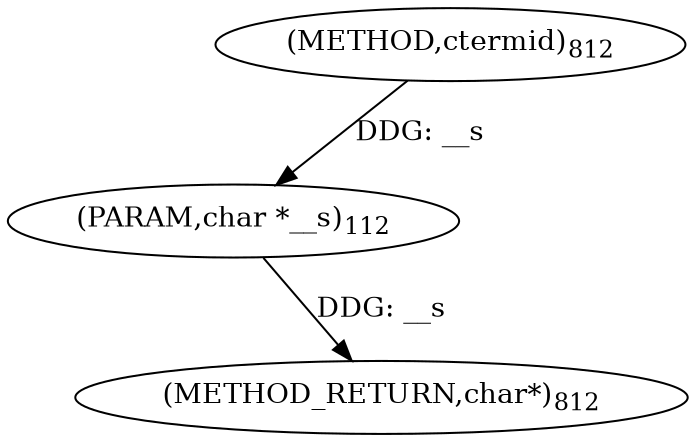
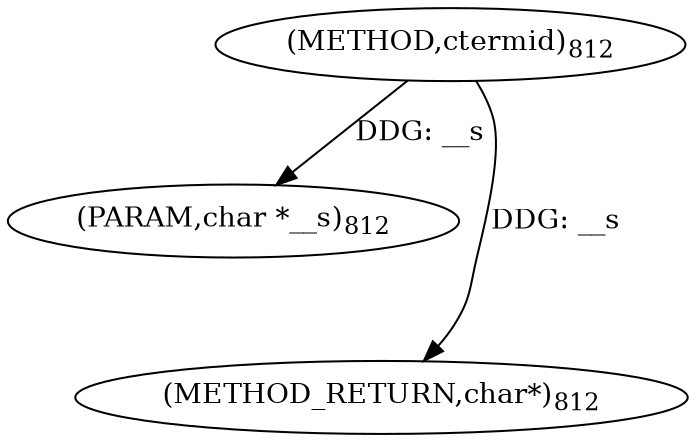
(367, 218) -> (367, 218)
(301, 301) -> (486, 216)
